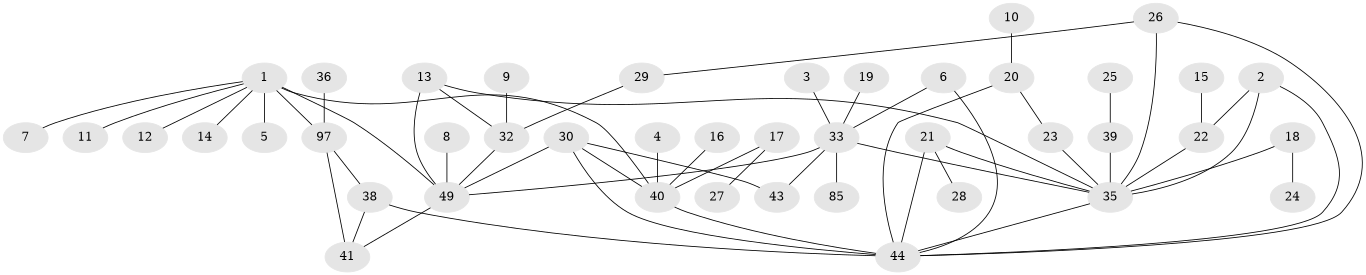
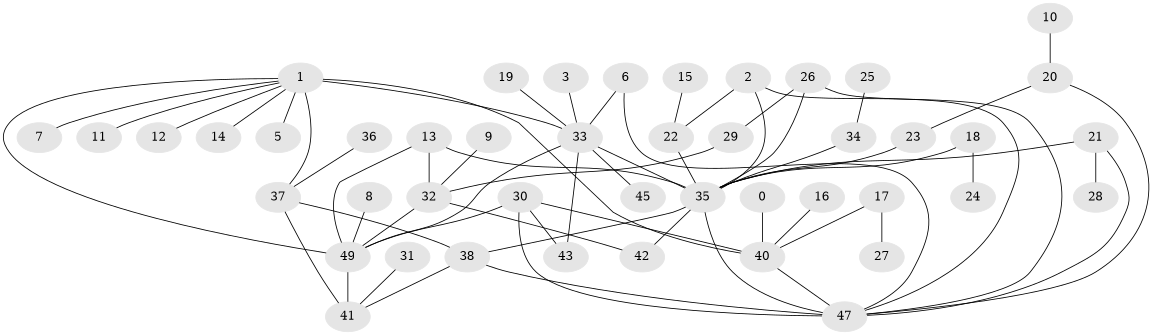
none -> (443, 99)
(324, 138) -> (278, 197)
(658, 138) -> (762, 197)
(1110, 138) -> (854, 138)
(837, 197) -> (643, 197)
none -> (588, 231)
none -> (408, 257)
none -> (642, 257)
(898, 257) -> (845, 317)
